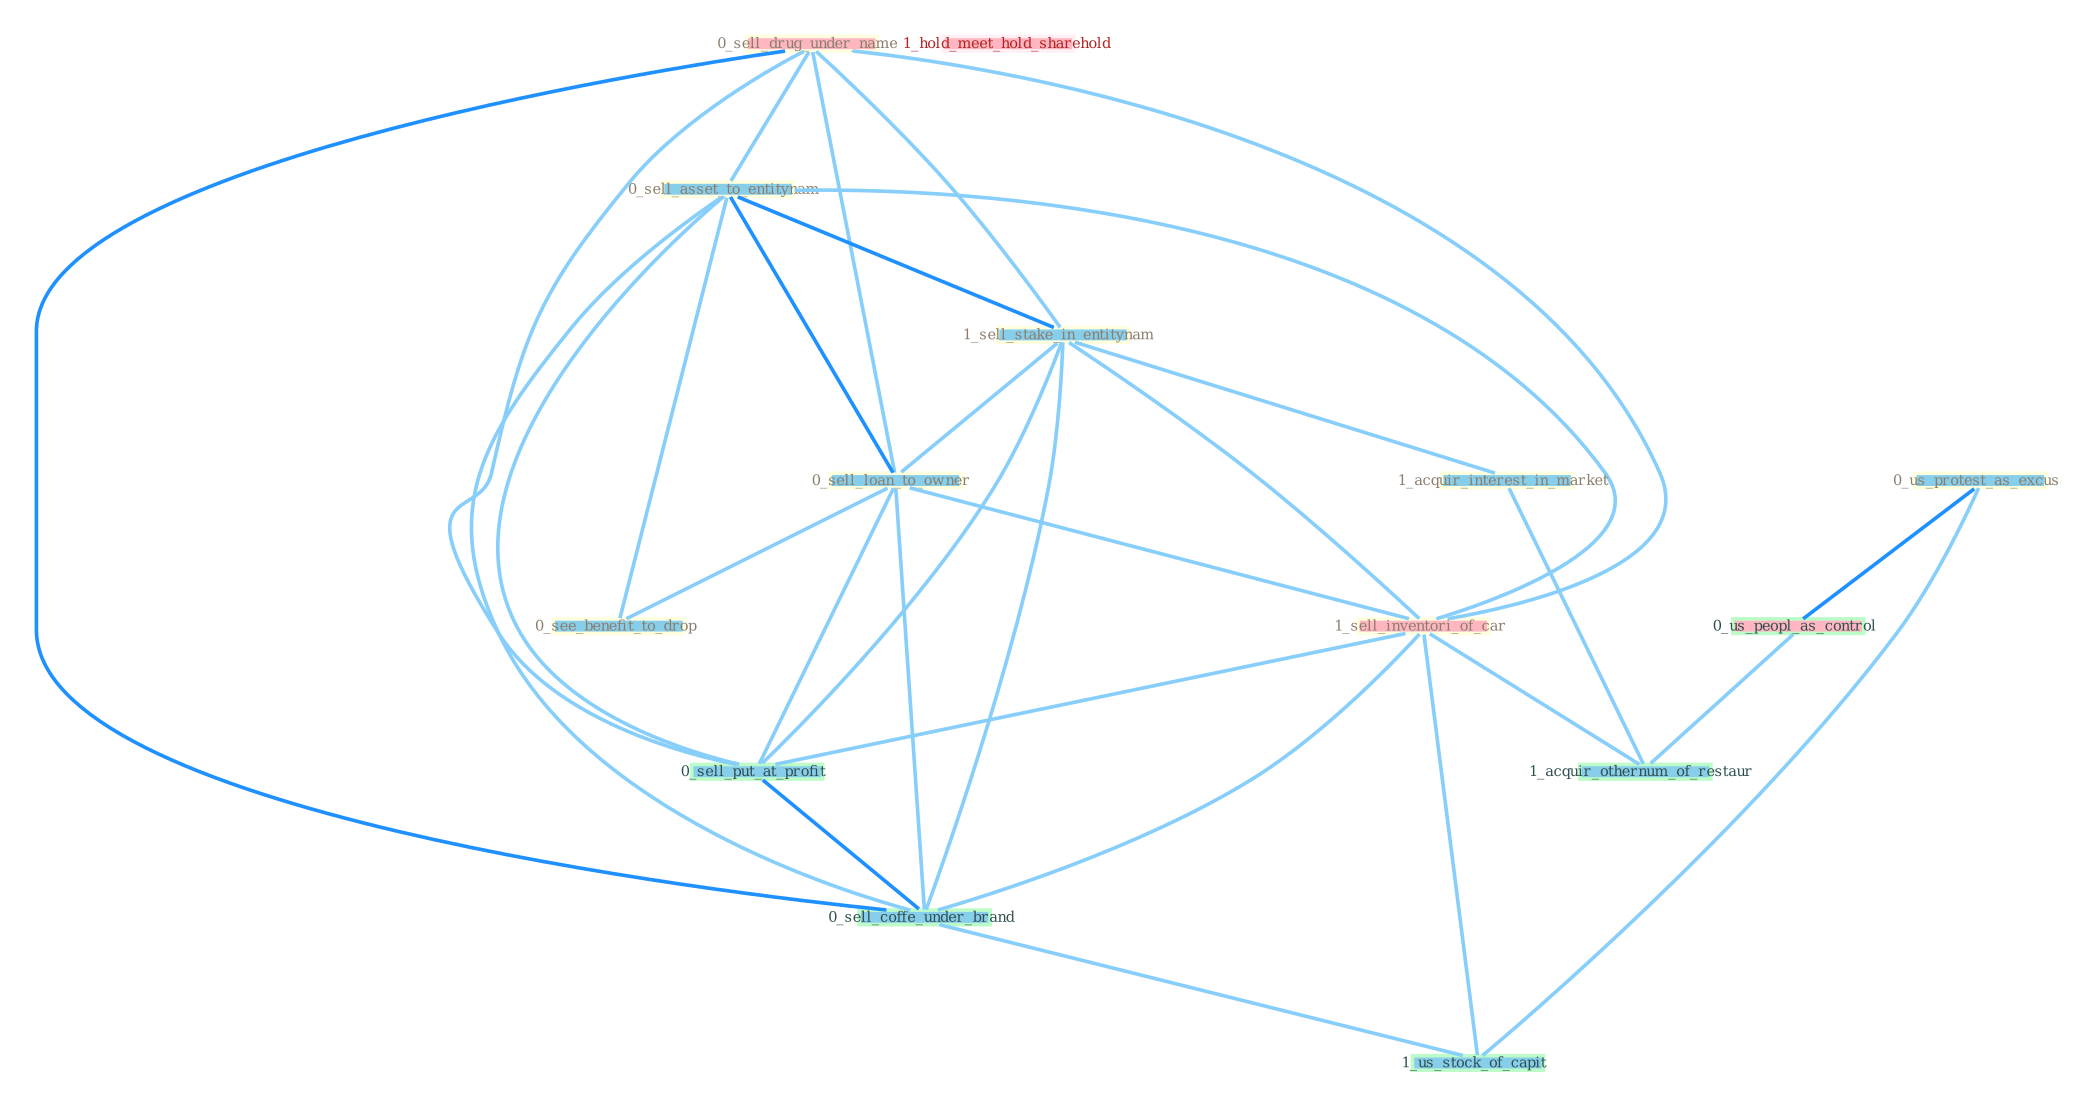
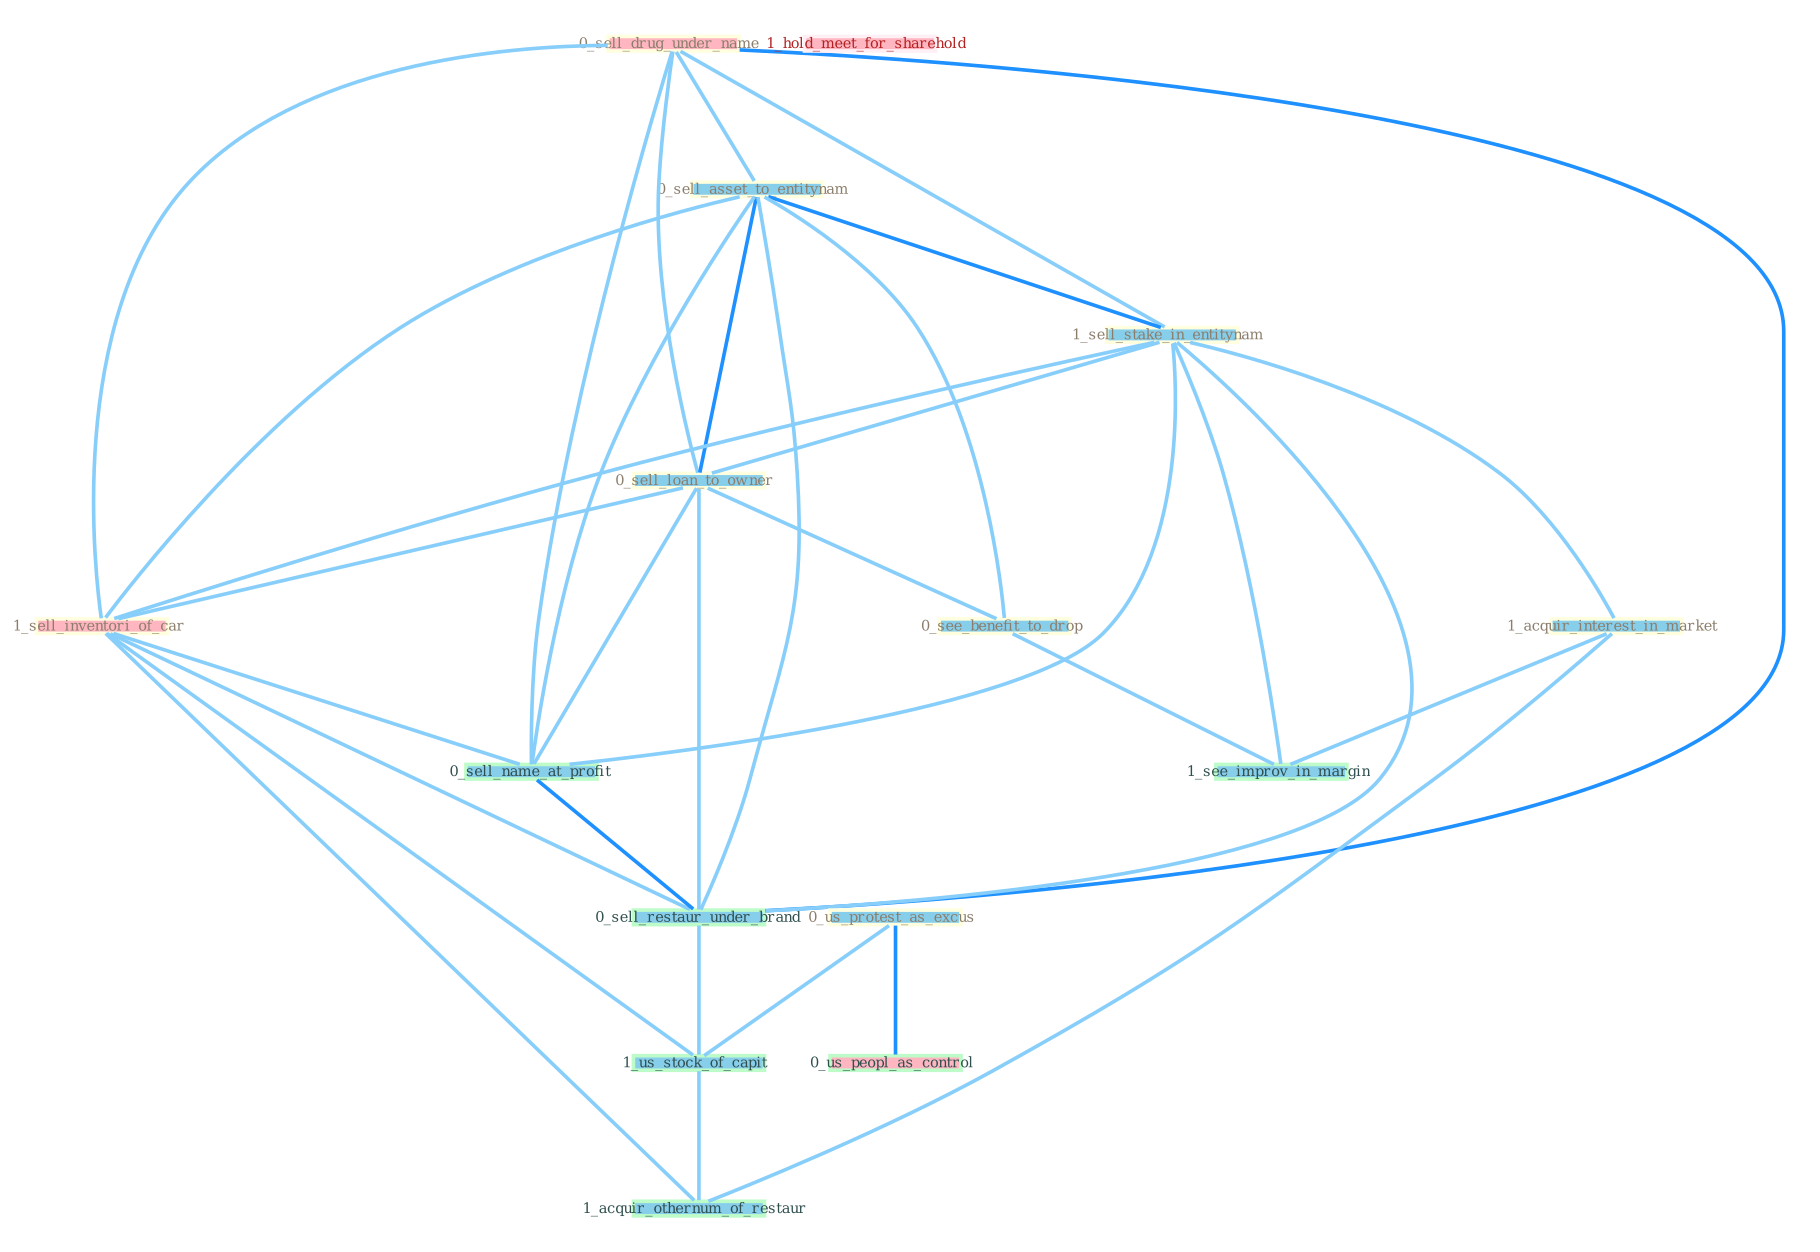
(1008, 44) -> (870, 44)
(1722, 699) -> (699, 1136)
(757, 772) -> (531, 772)
none -> (1281, 772)
(925, 917) -> (699, 917)
